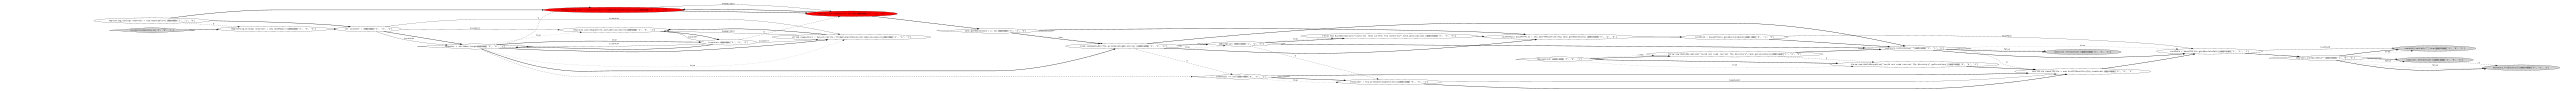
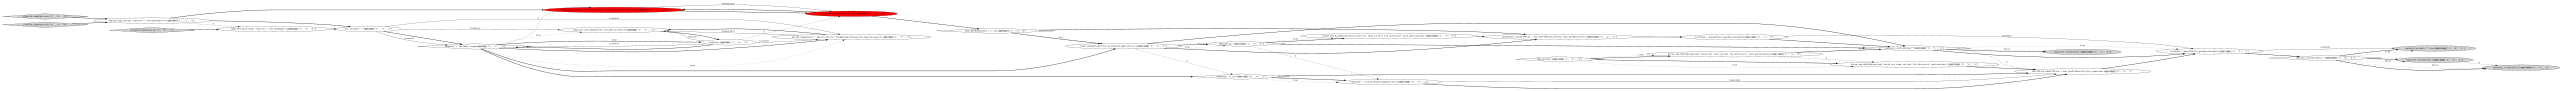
none -> (45, 16)
none -> (45, 25)
(833, 77) -> (833, 77)
